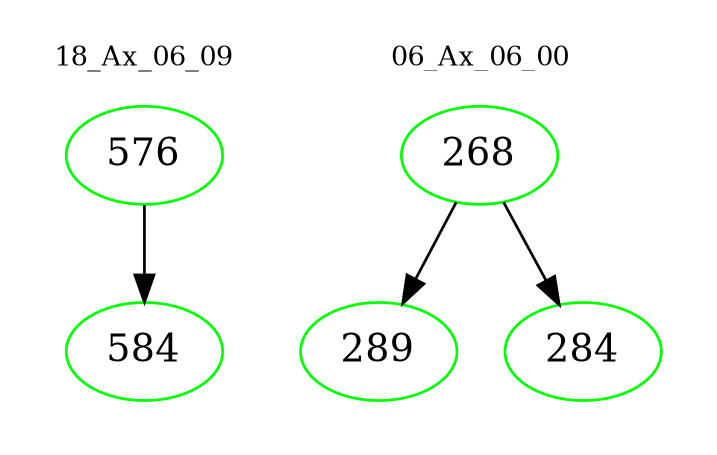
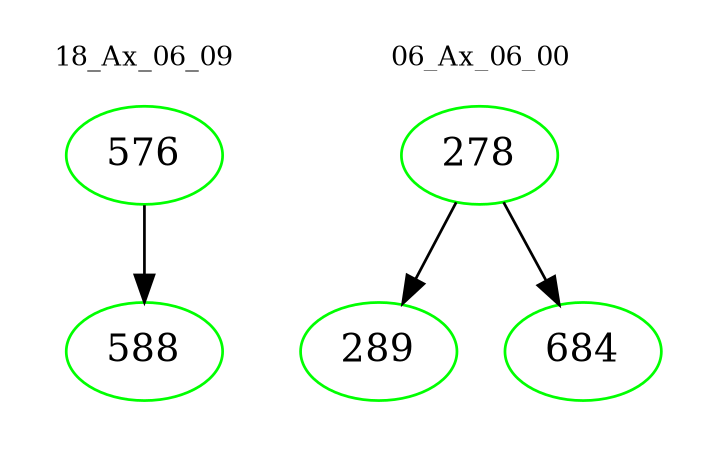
(480, 155) -> (480, 155)
(144, 352) -> (144, 352)
(583, 352) -> (583, 352)
